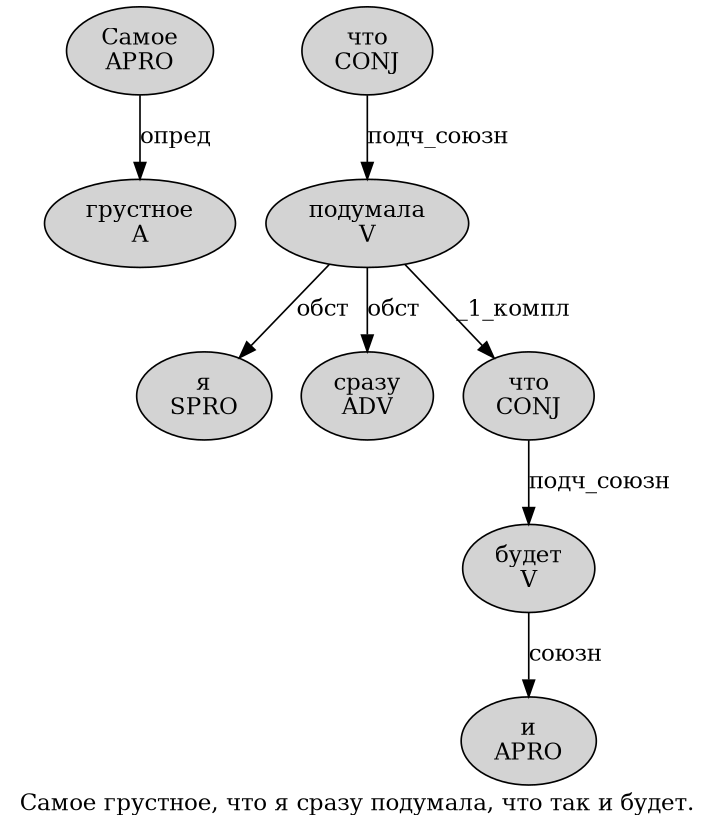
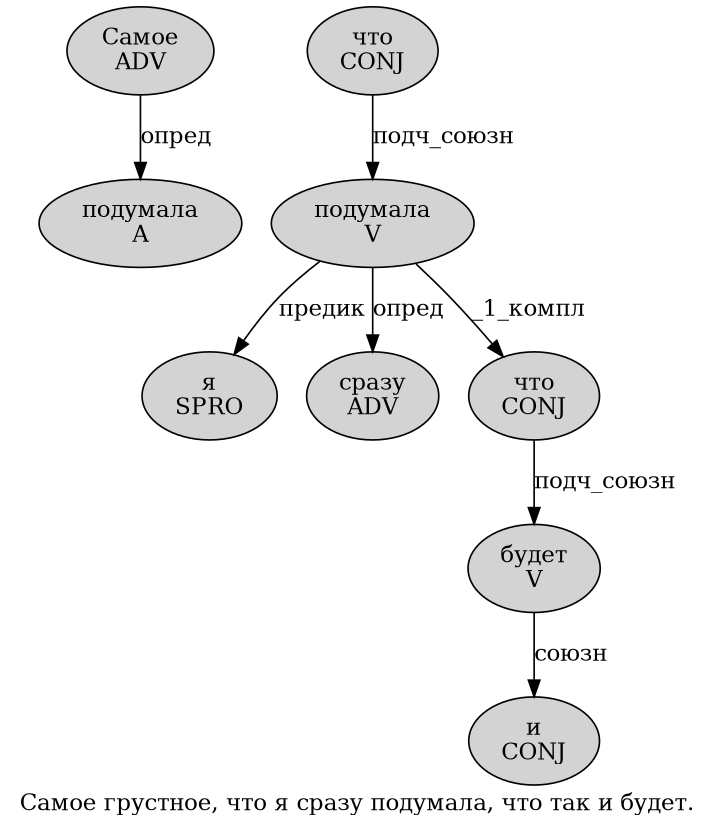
(140, 51) -> (140, 51)
(140, 223) -> (140, 223)
(323, 310) -> (322, 310)
(394, 310) -> (408, 310)
(529, 741) -> (534, 741)
